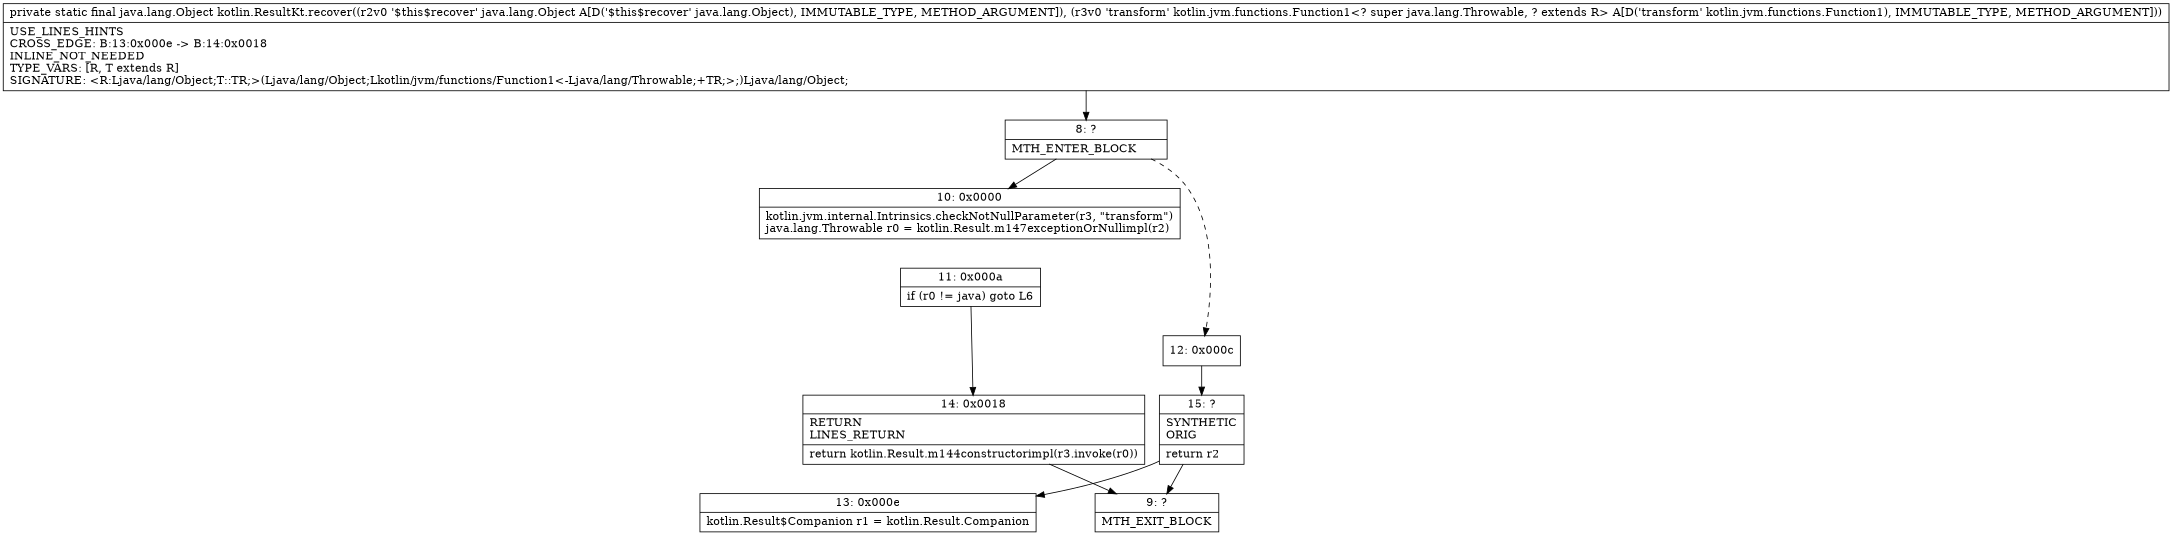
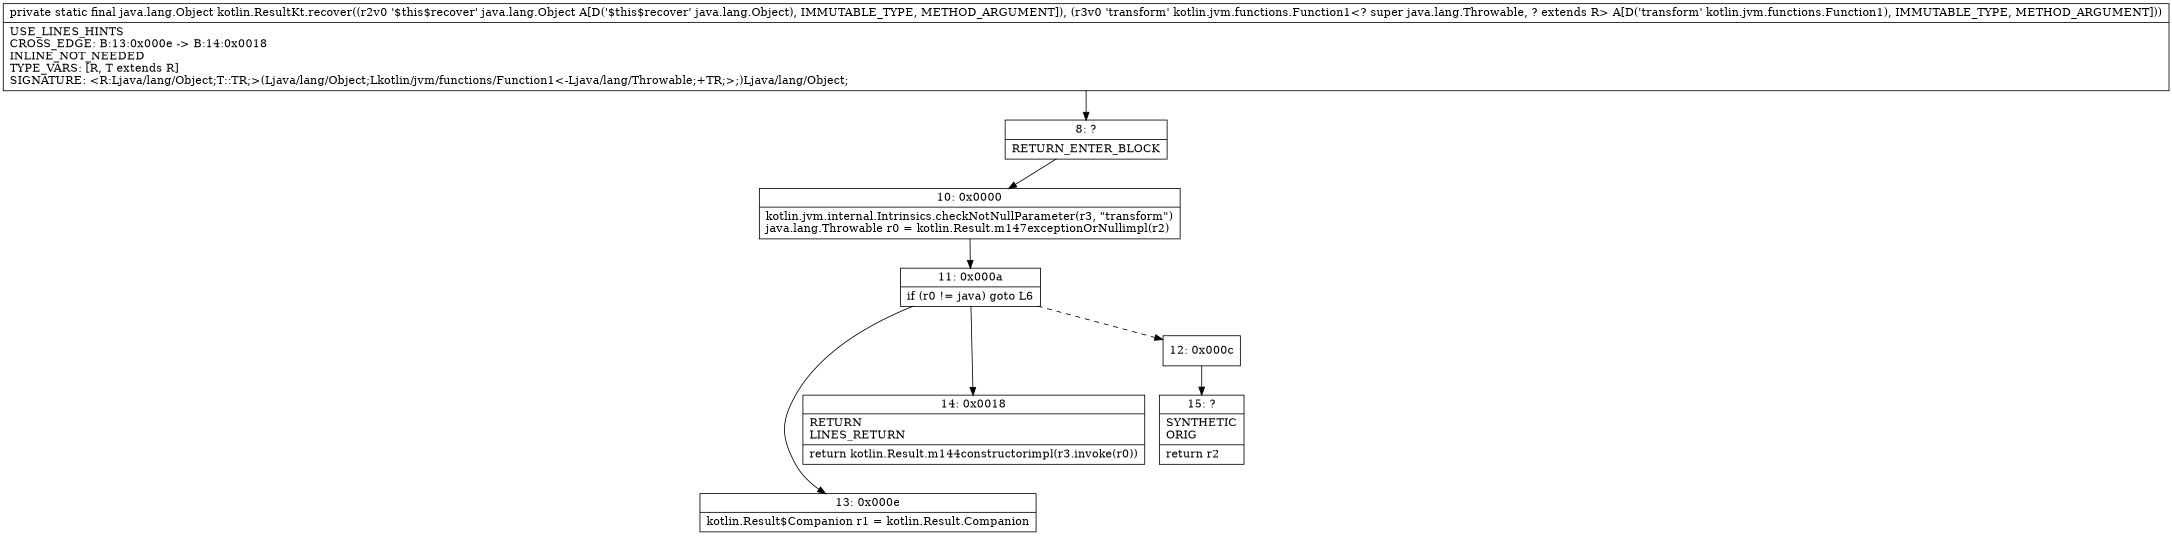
(1074, 149) -> (1086, 149)
(1206, 233) -> (1096, 322)
none -> (970, 250)
(1103, 481) -> (808, 377)
(1157, 513) -> none
